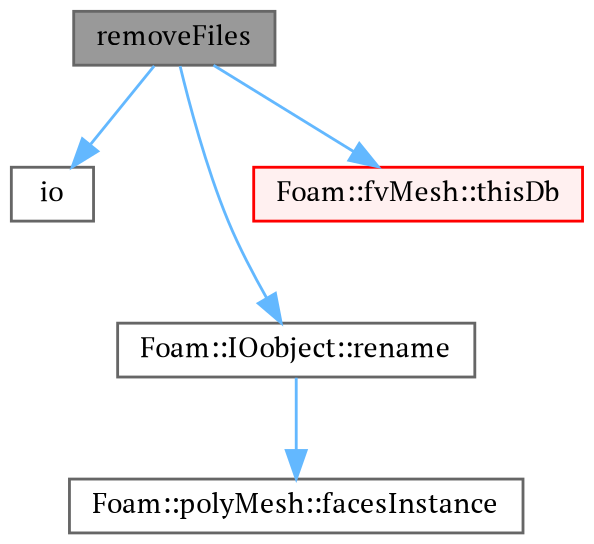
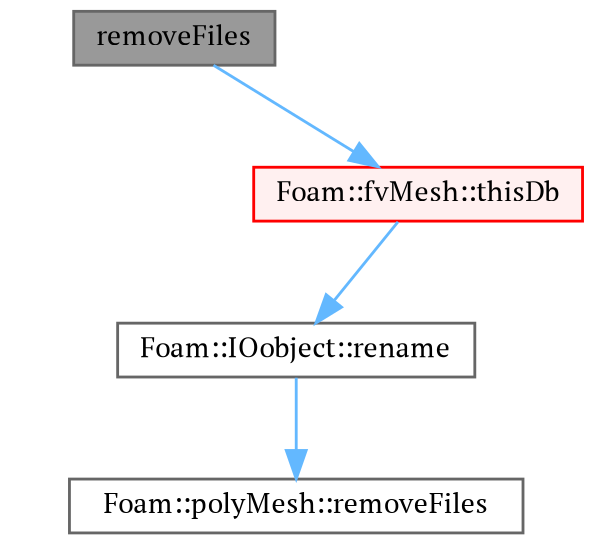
(215, 185) -> (366, 261)
(52, 194) -> none
(296, 506) -> (296, 506)
